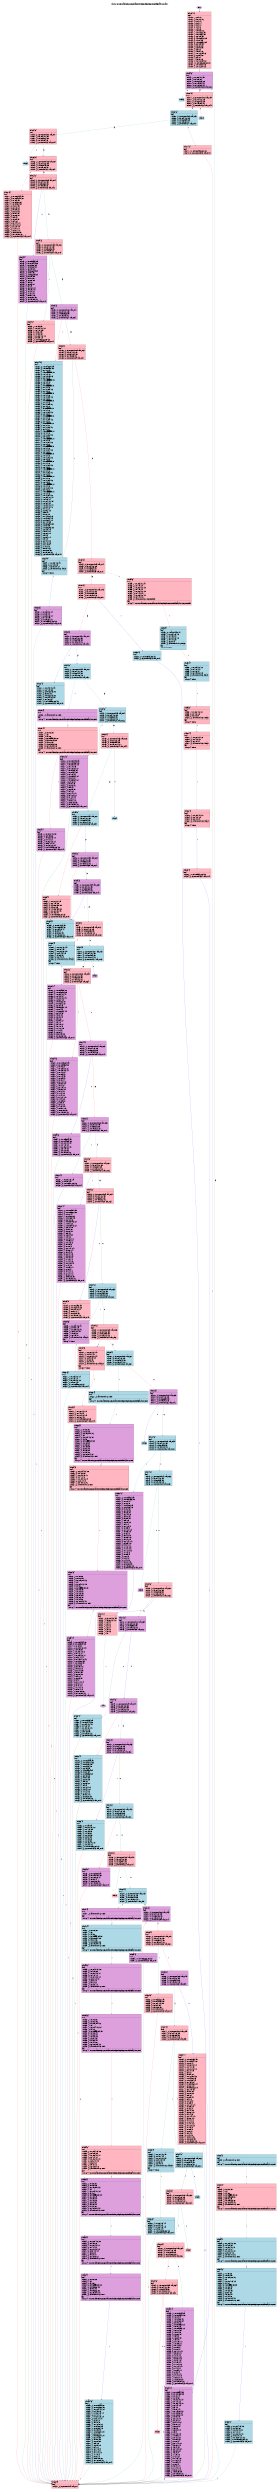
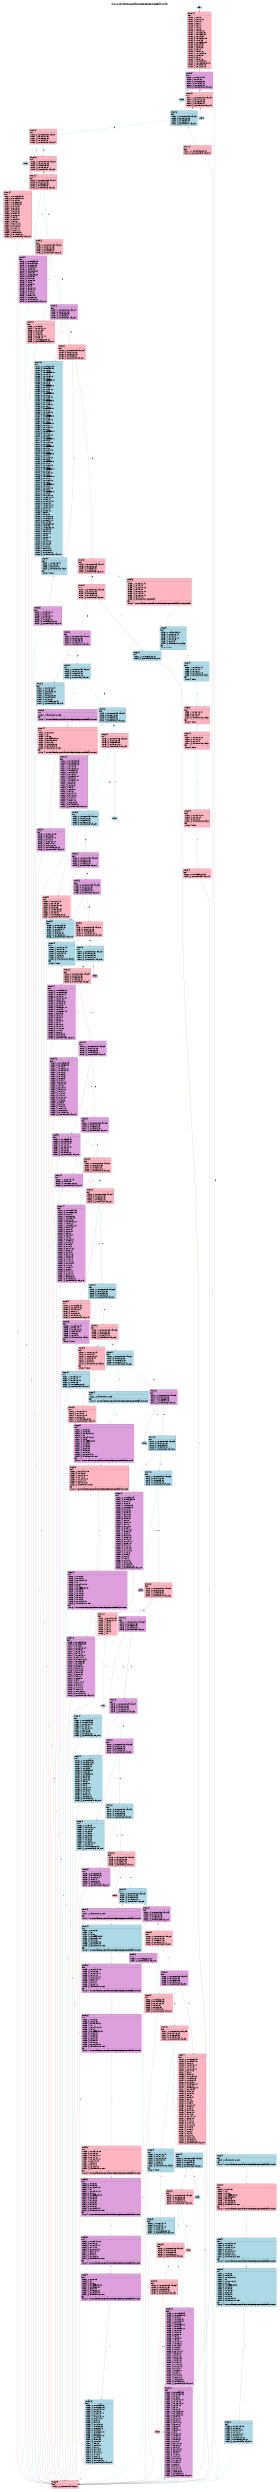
(199, 8) -> (199, 8)
